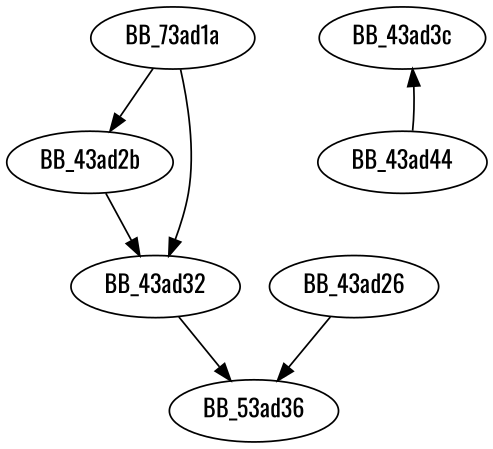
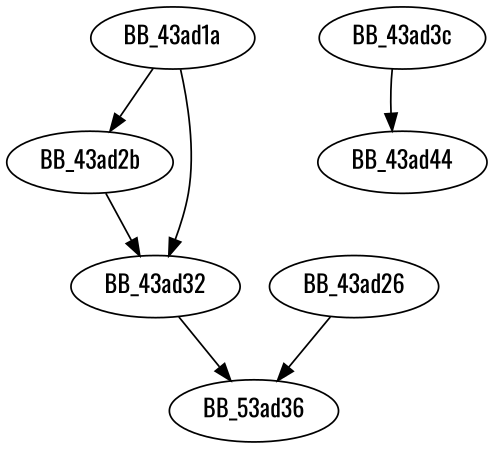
(173, 38) -> (173, 38)
(414, 109) -> (391, 91)
